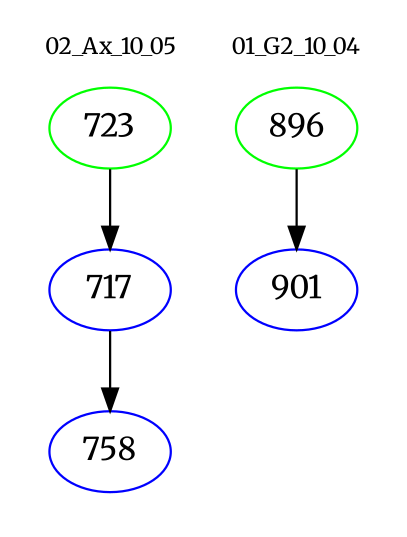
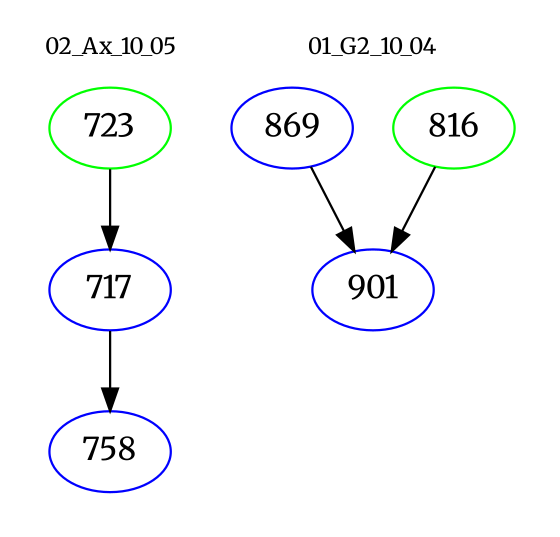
none -> (292, 128)
(297, 128) -> (454, 128)
